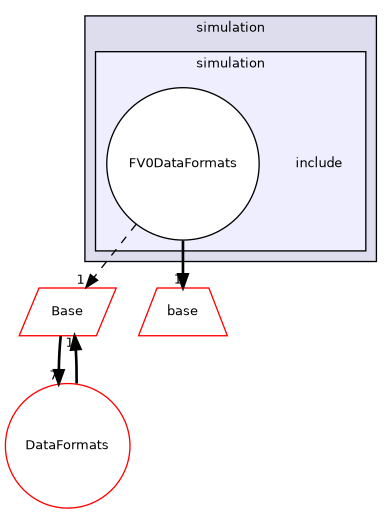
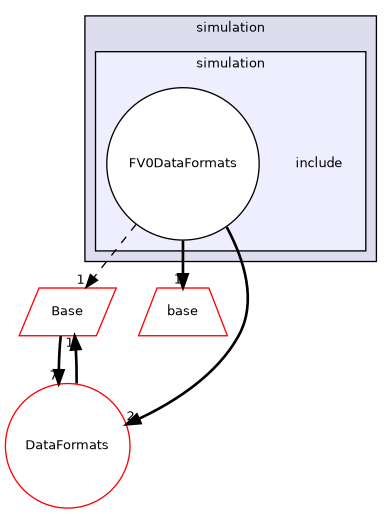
none -> (234, 343)
